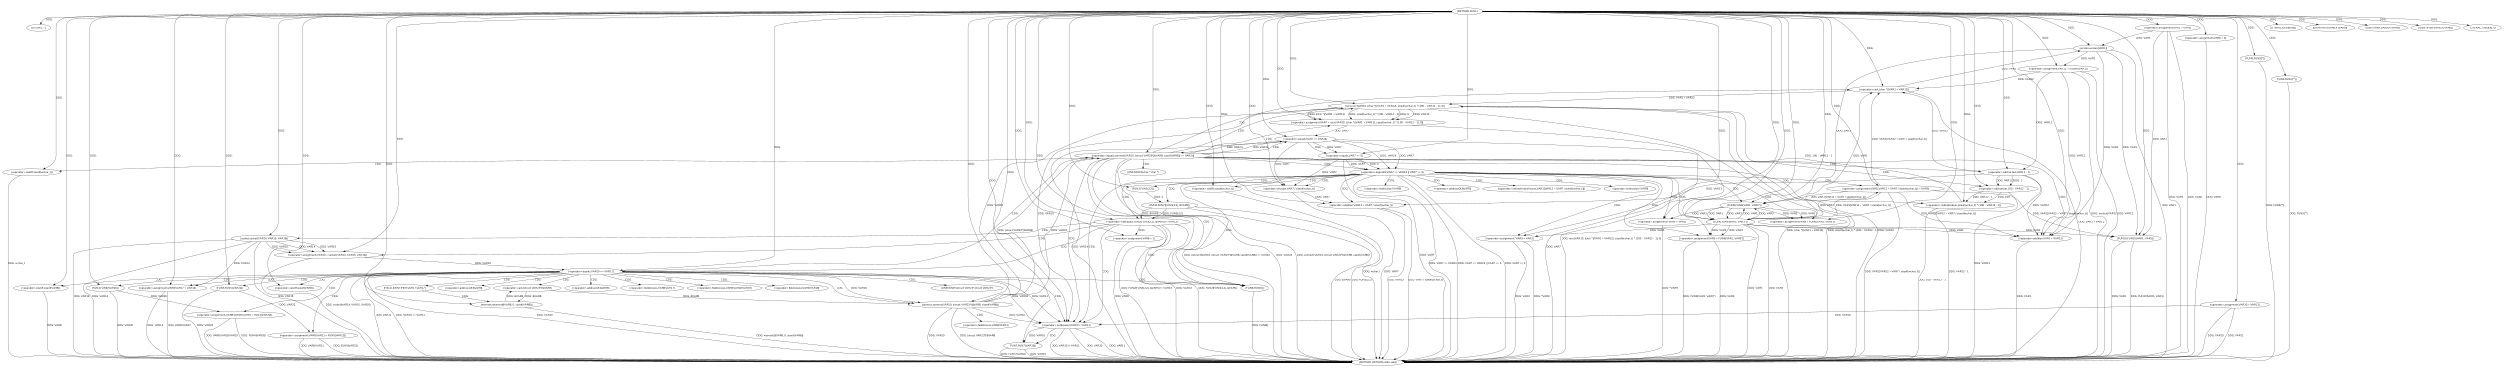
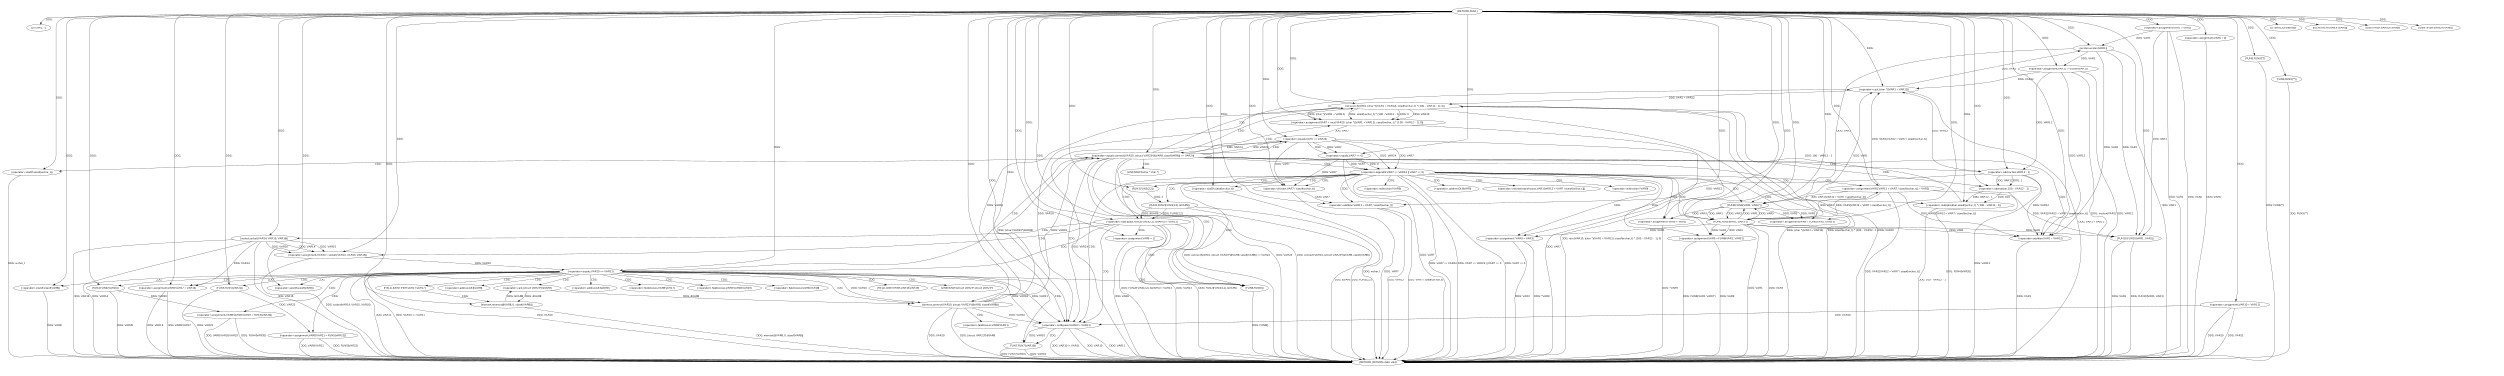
(2483, 28) -> none
(1959, 272) -> (1959, 272)
none -> (898, 288)
